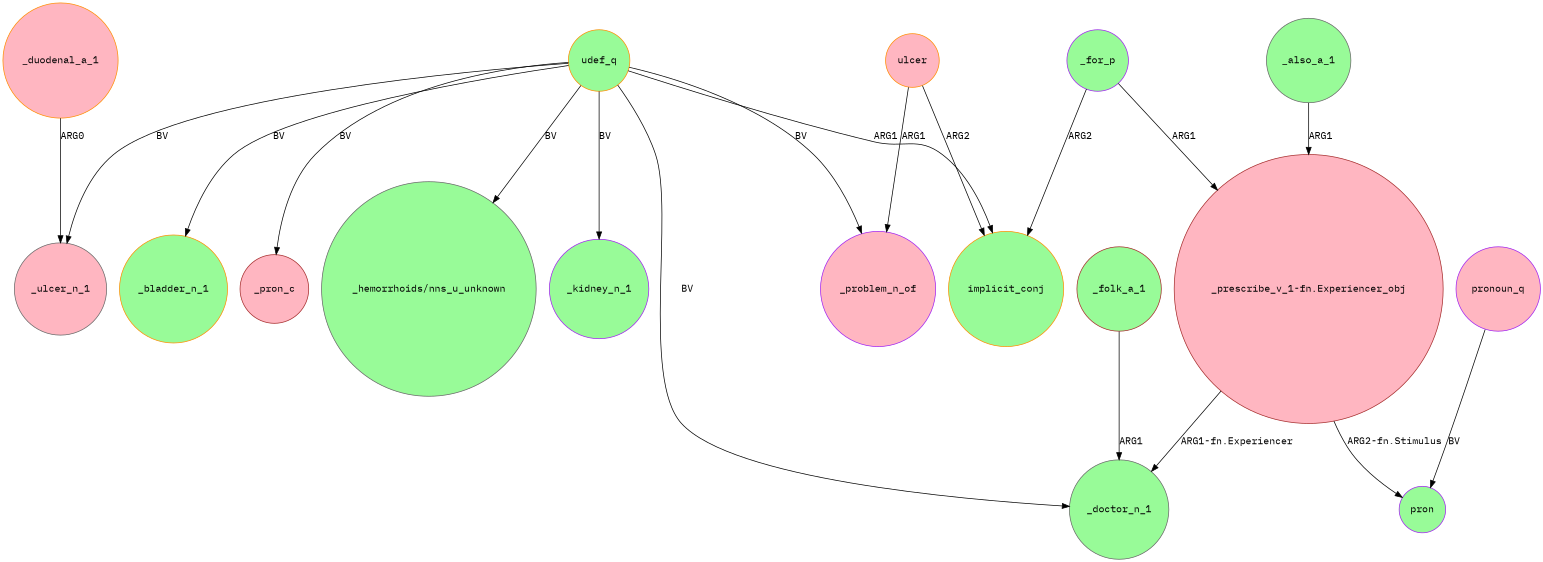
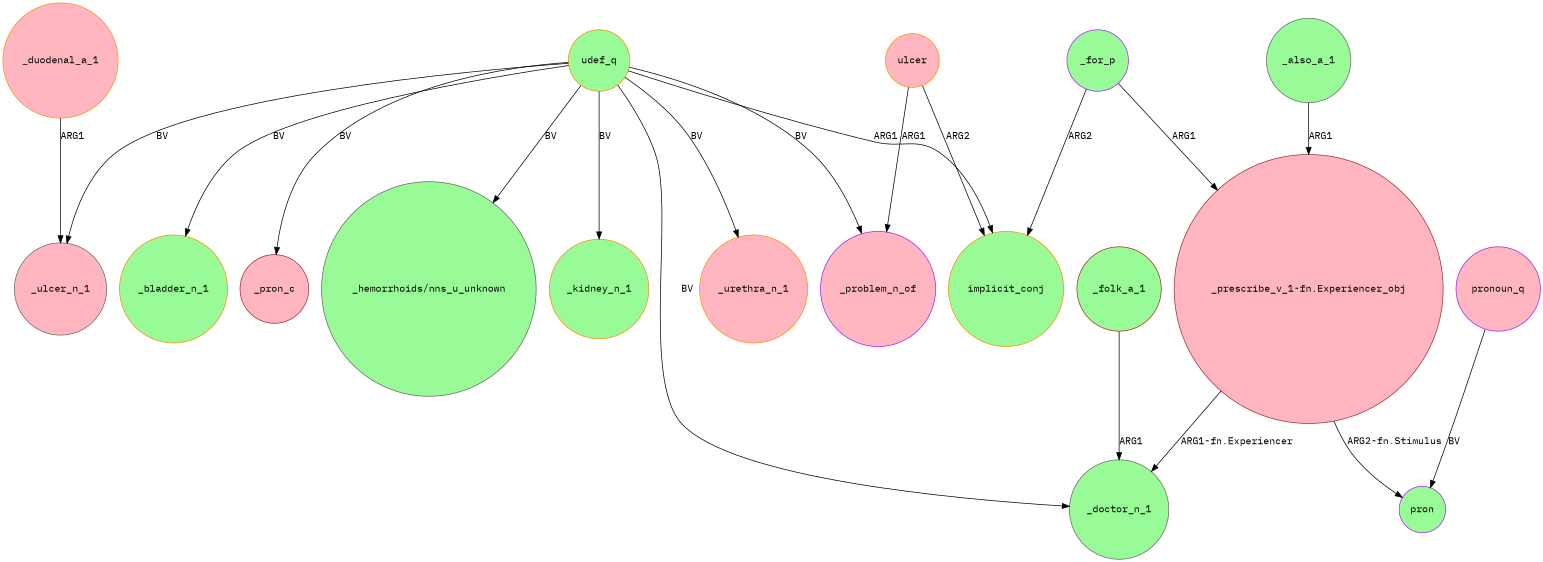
(73, 136) -> (73, 136)
(599, 289) -> (599, 289)
none -> (754, 289)
